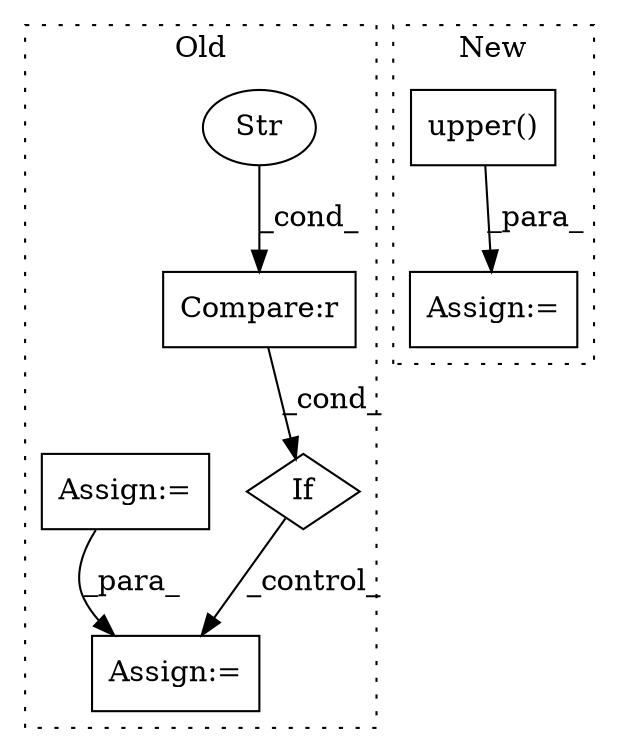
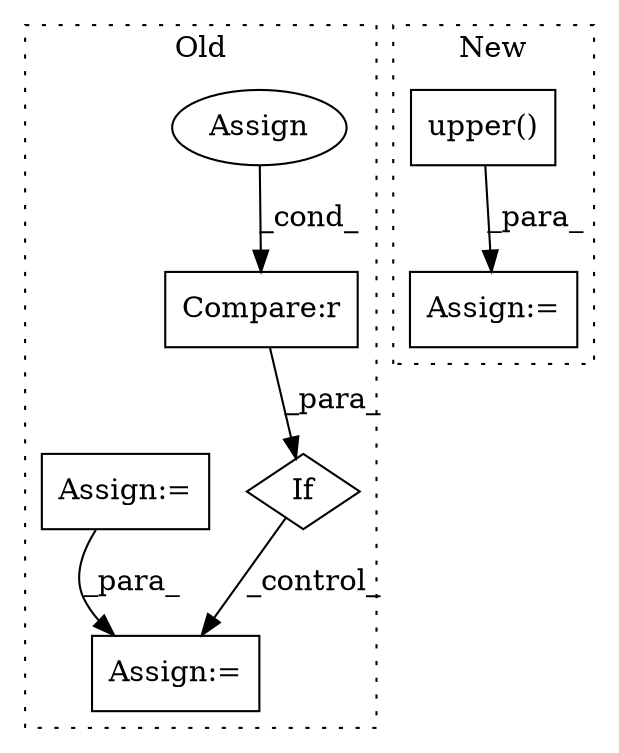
(259, 128) -> (259, 128)
(333, 401) -> (333, 401)
